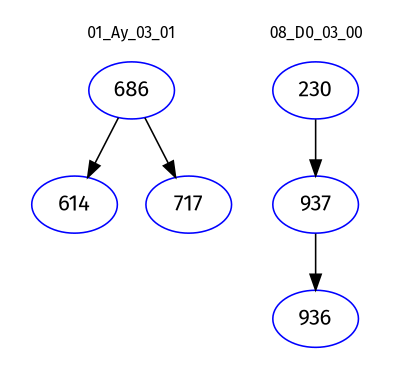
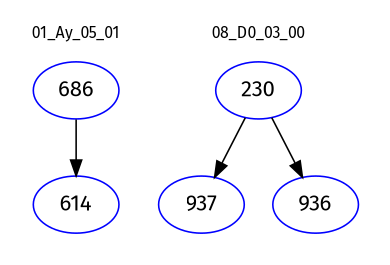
(132, 34) -> (76, 34)
(189, 205) -> none
(316, 254) -> (283, 140)
